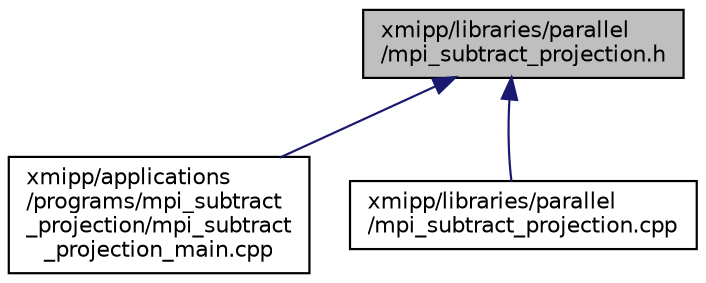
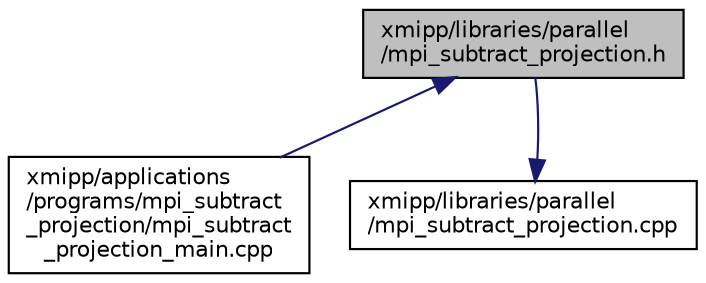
(509, 141) -> (538, 118)
